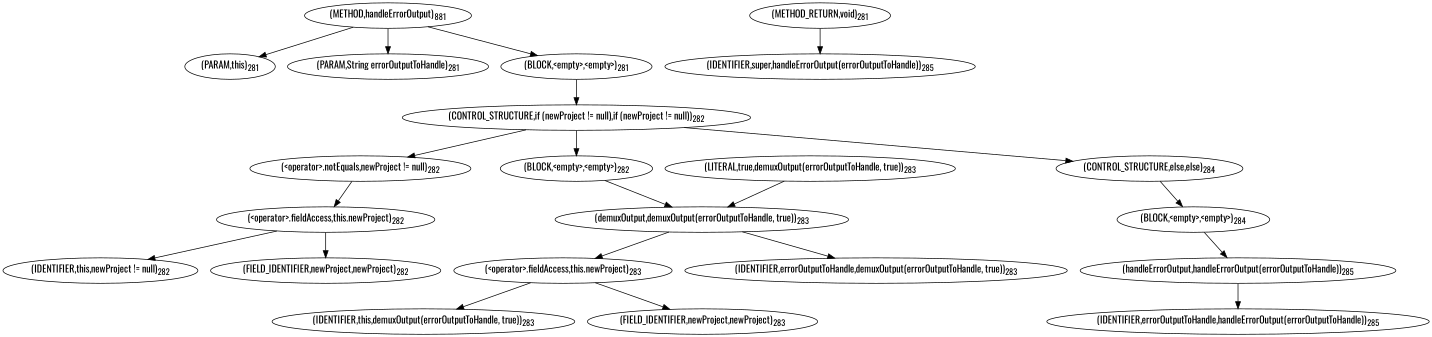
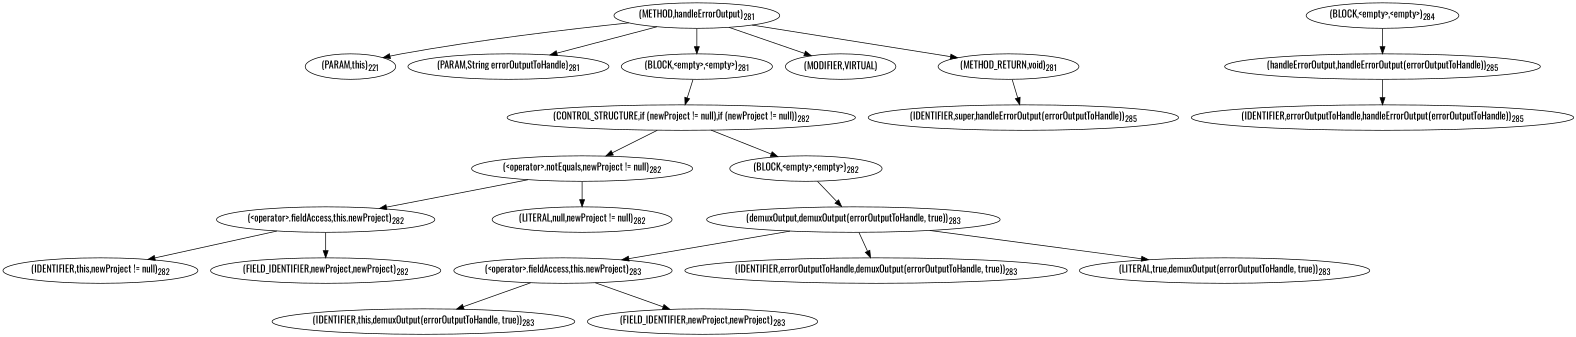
(440, 15) -> (749, 15)
none -> (851, 41)
(253, 66) -> (374, 66)
none -> (841, 67)
(1149, 169) -> none
(759, 193) -> (1036, 245)
none -> (582, 220)
